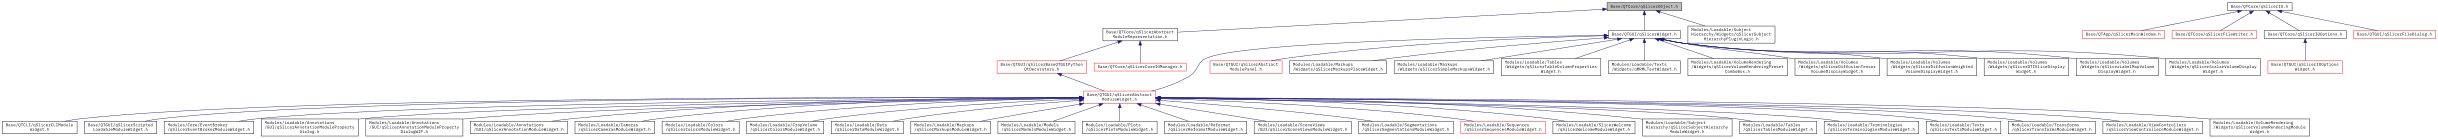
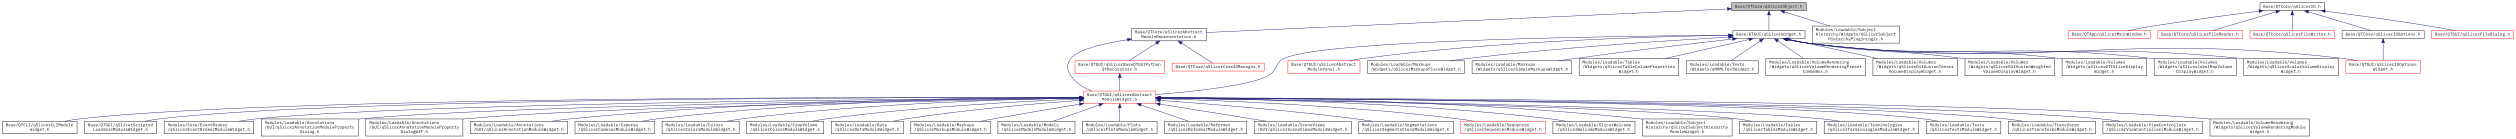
none -> (2200, 35)
none -> (2130, 49)
none -> (1077, 54)
